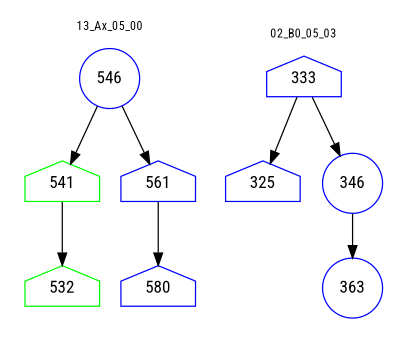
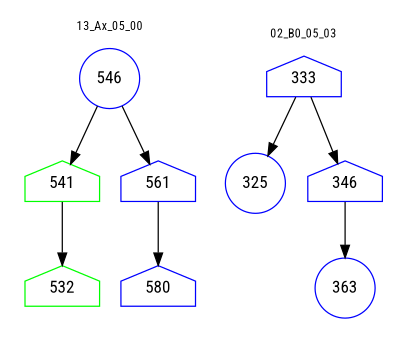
(263, 183) -> (255, 183)
(353, 183) -> (345, 183)
